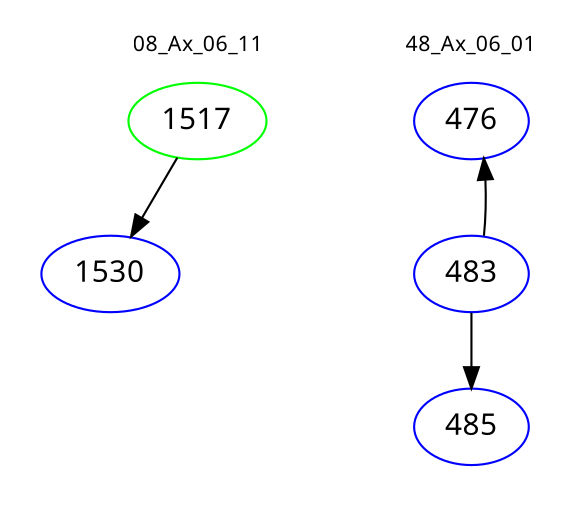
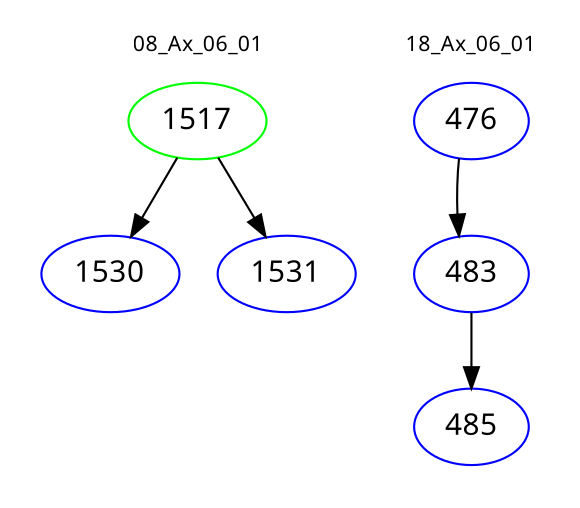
(199, 46) -> (199, 46)
(471, 46) -> (471, 46)
(486, 208) -> (457, 186)
none -> (287, 274)
